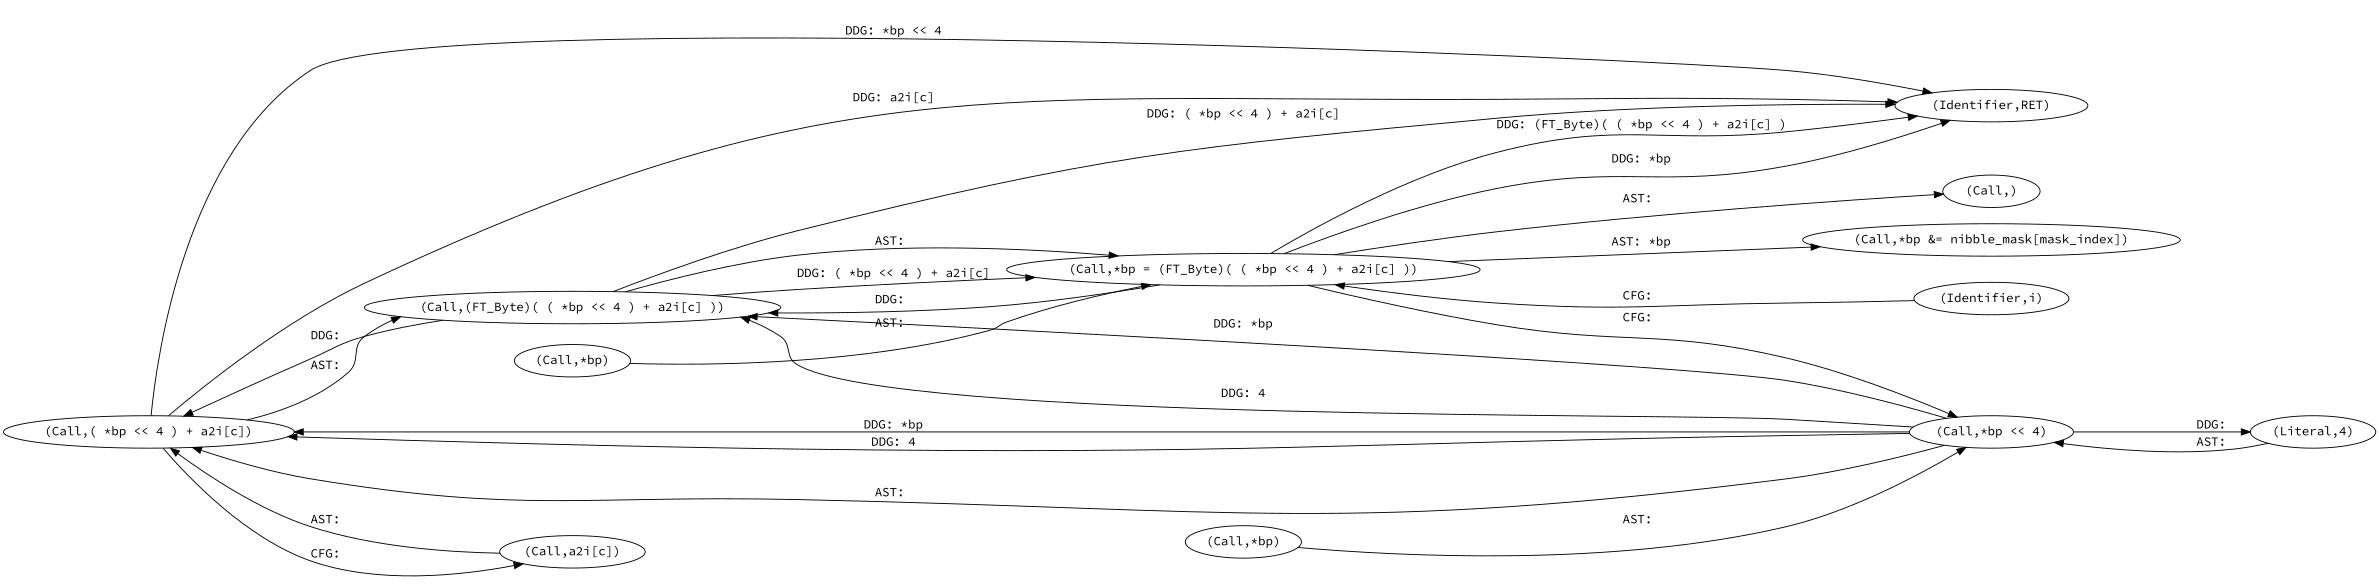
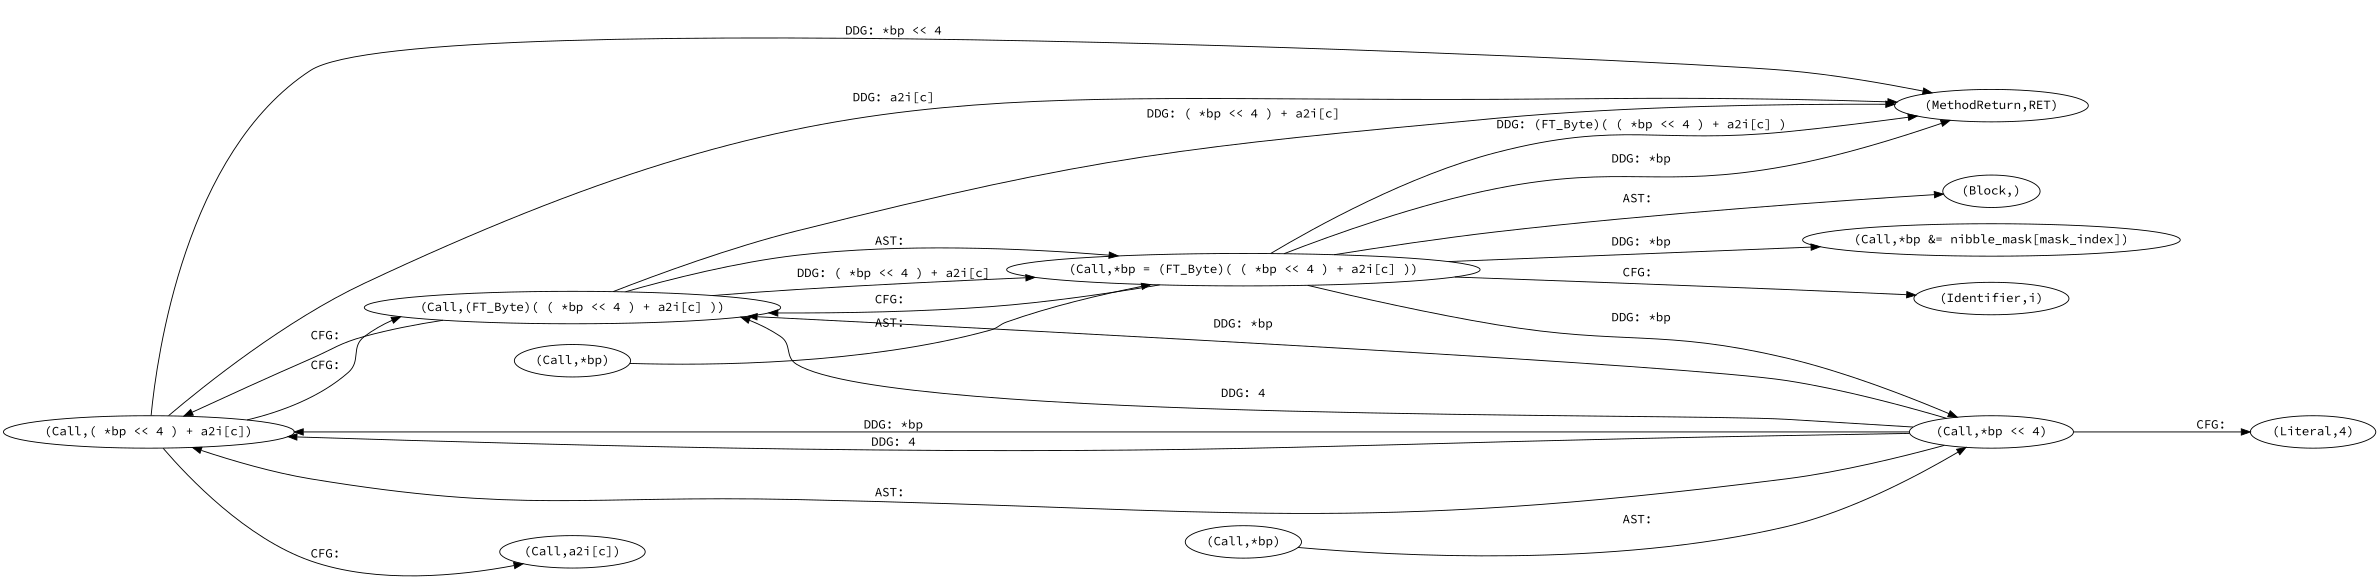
(1991, 106) -> (1991, 106)
(1991, 191) -> (1991, 191)
(1641, 242) -> (1641, 242)
(894, 300) -> (894, 300)
(1629, 307) -> (1681, 285)
(1641, 318) -> (1641, 318)
(329, 336) -> (329, 336)
(329, 366) -> (329, 366)
(2215, 425) -> (2215, 425)
(2166, 452) -> none
(330, 532) -> none
